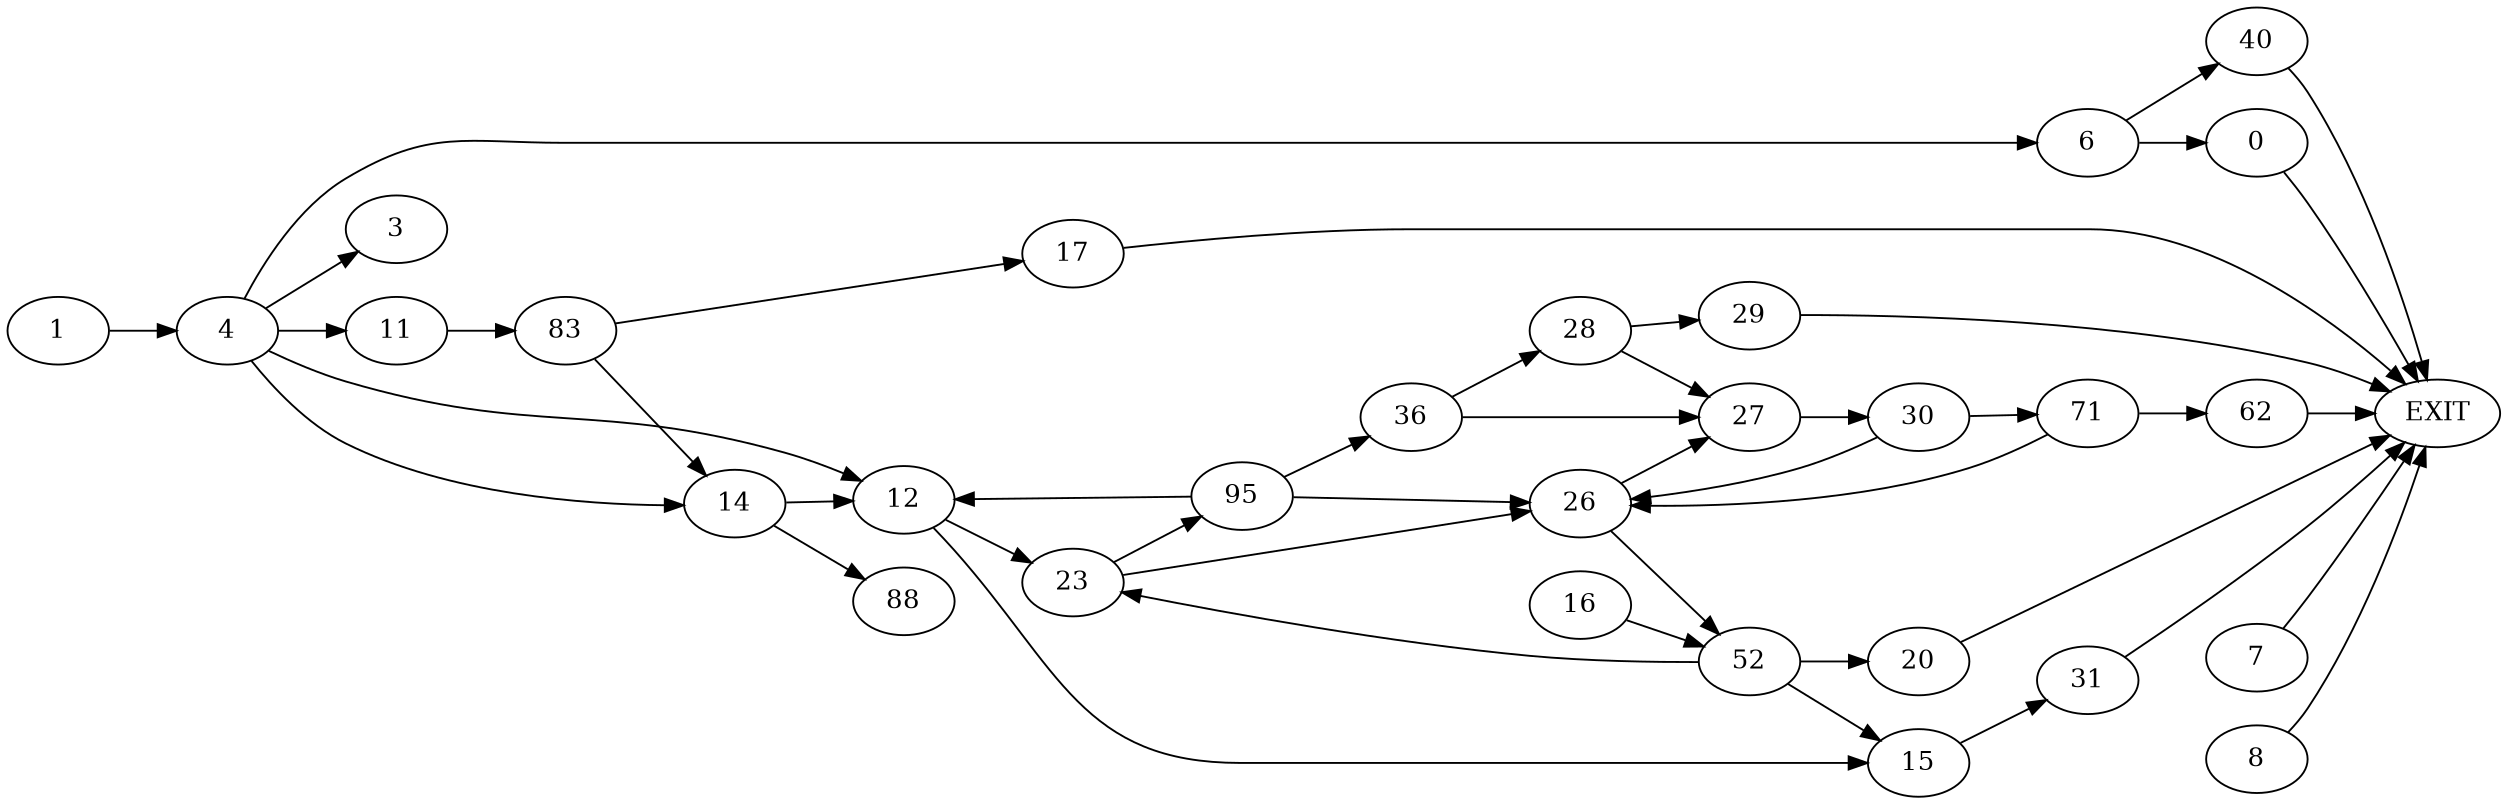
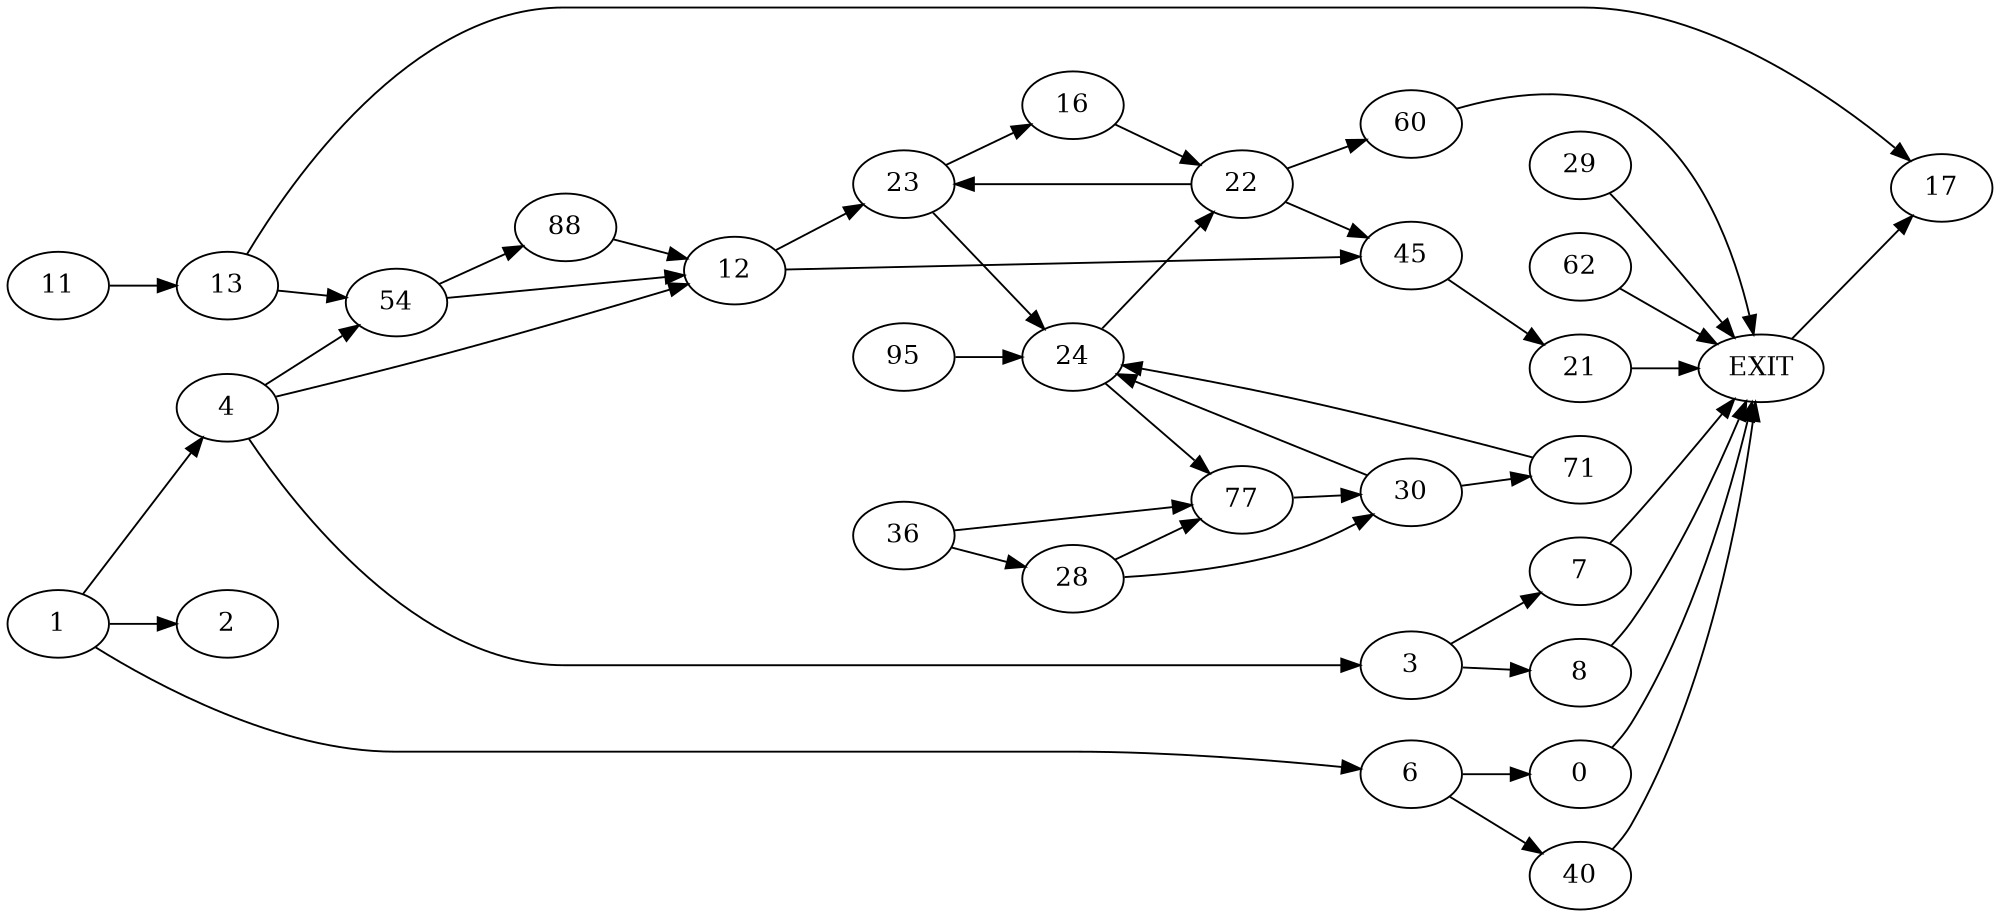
(1099, 143) -> (708, 752)
(1776, 229) -> (1846, 284)
(1655, 324) -> (1243, 563)
(303, 331) -> none
(566, 331) -> (227, 286)
(2163, 413) -> none
(1750, 417) -> (1242, 500)
(1318, 461) -> none
(1083, 498) -> (641, 247)
(735, 504) -> (397, 303)
(1580, 504) -> (1073, 357)
(1149, 544) -> (980, 149)
none -> (1487, 623)
none -> (227, 624)
(1750, 661) -> (1242, 184)
(1919, 661) -> (1411, 124)
none -> (1487, 669)
(2088, 680) -> (1580, 368)
(1919, 763) -> (1411, 256)
